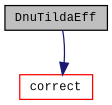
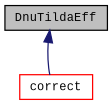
(64, 46) -> (48, 59)
